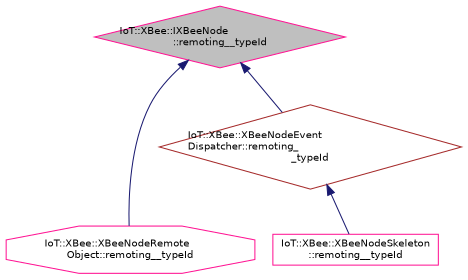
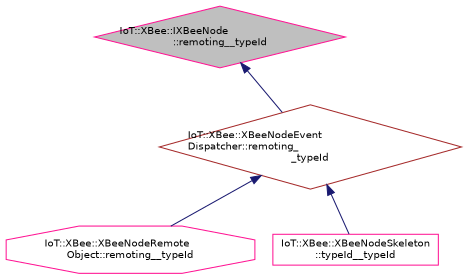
(137, 140) -> (211, 203)
(356, 250) -> (356, 250)
